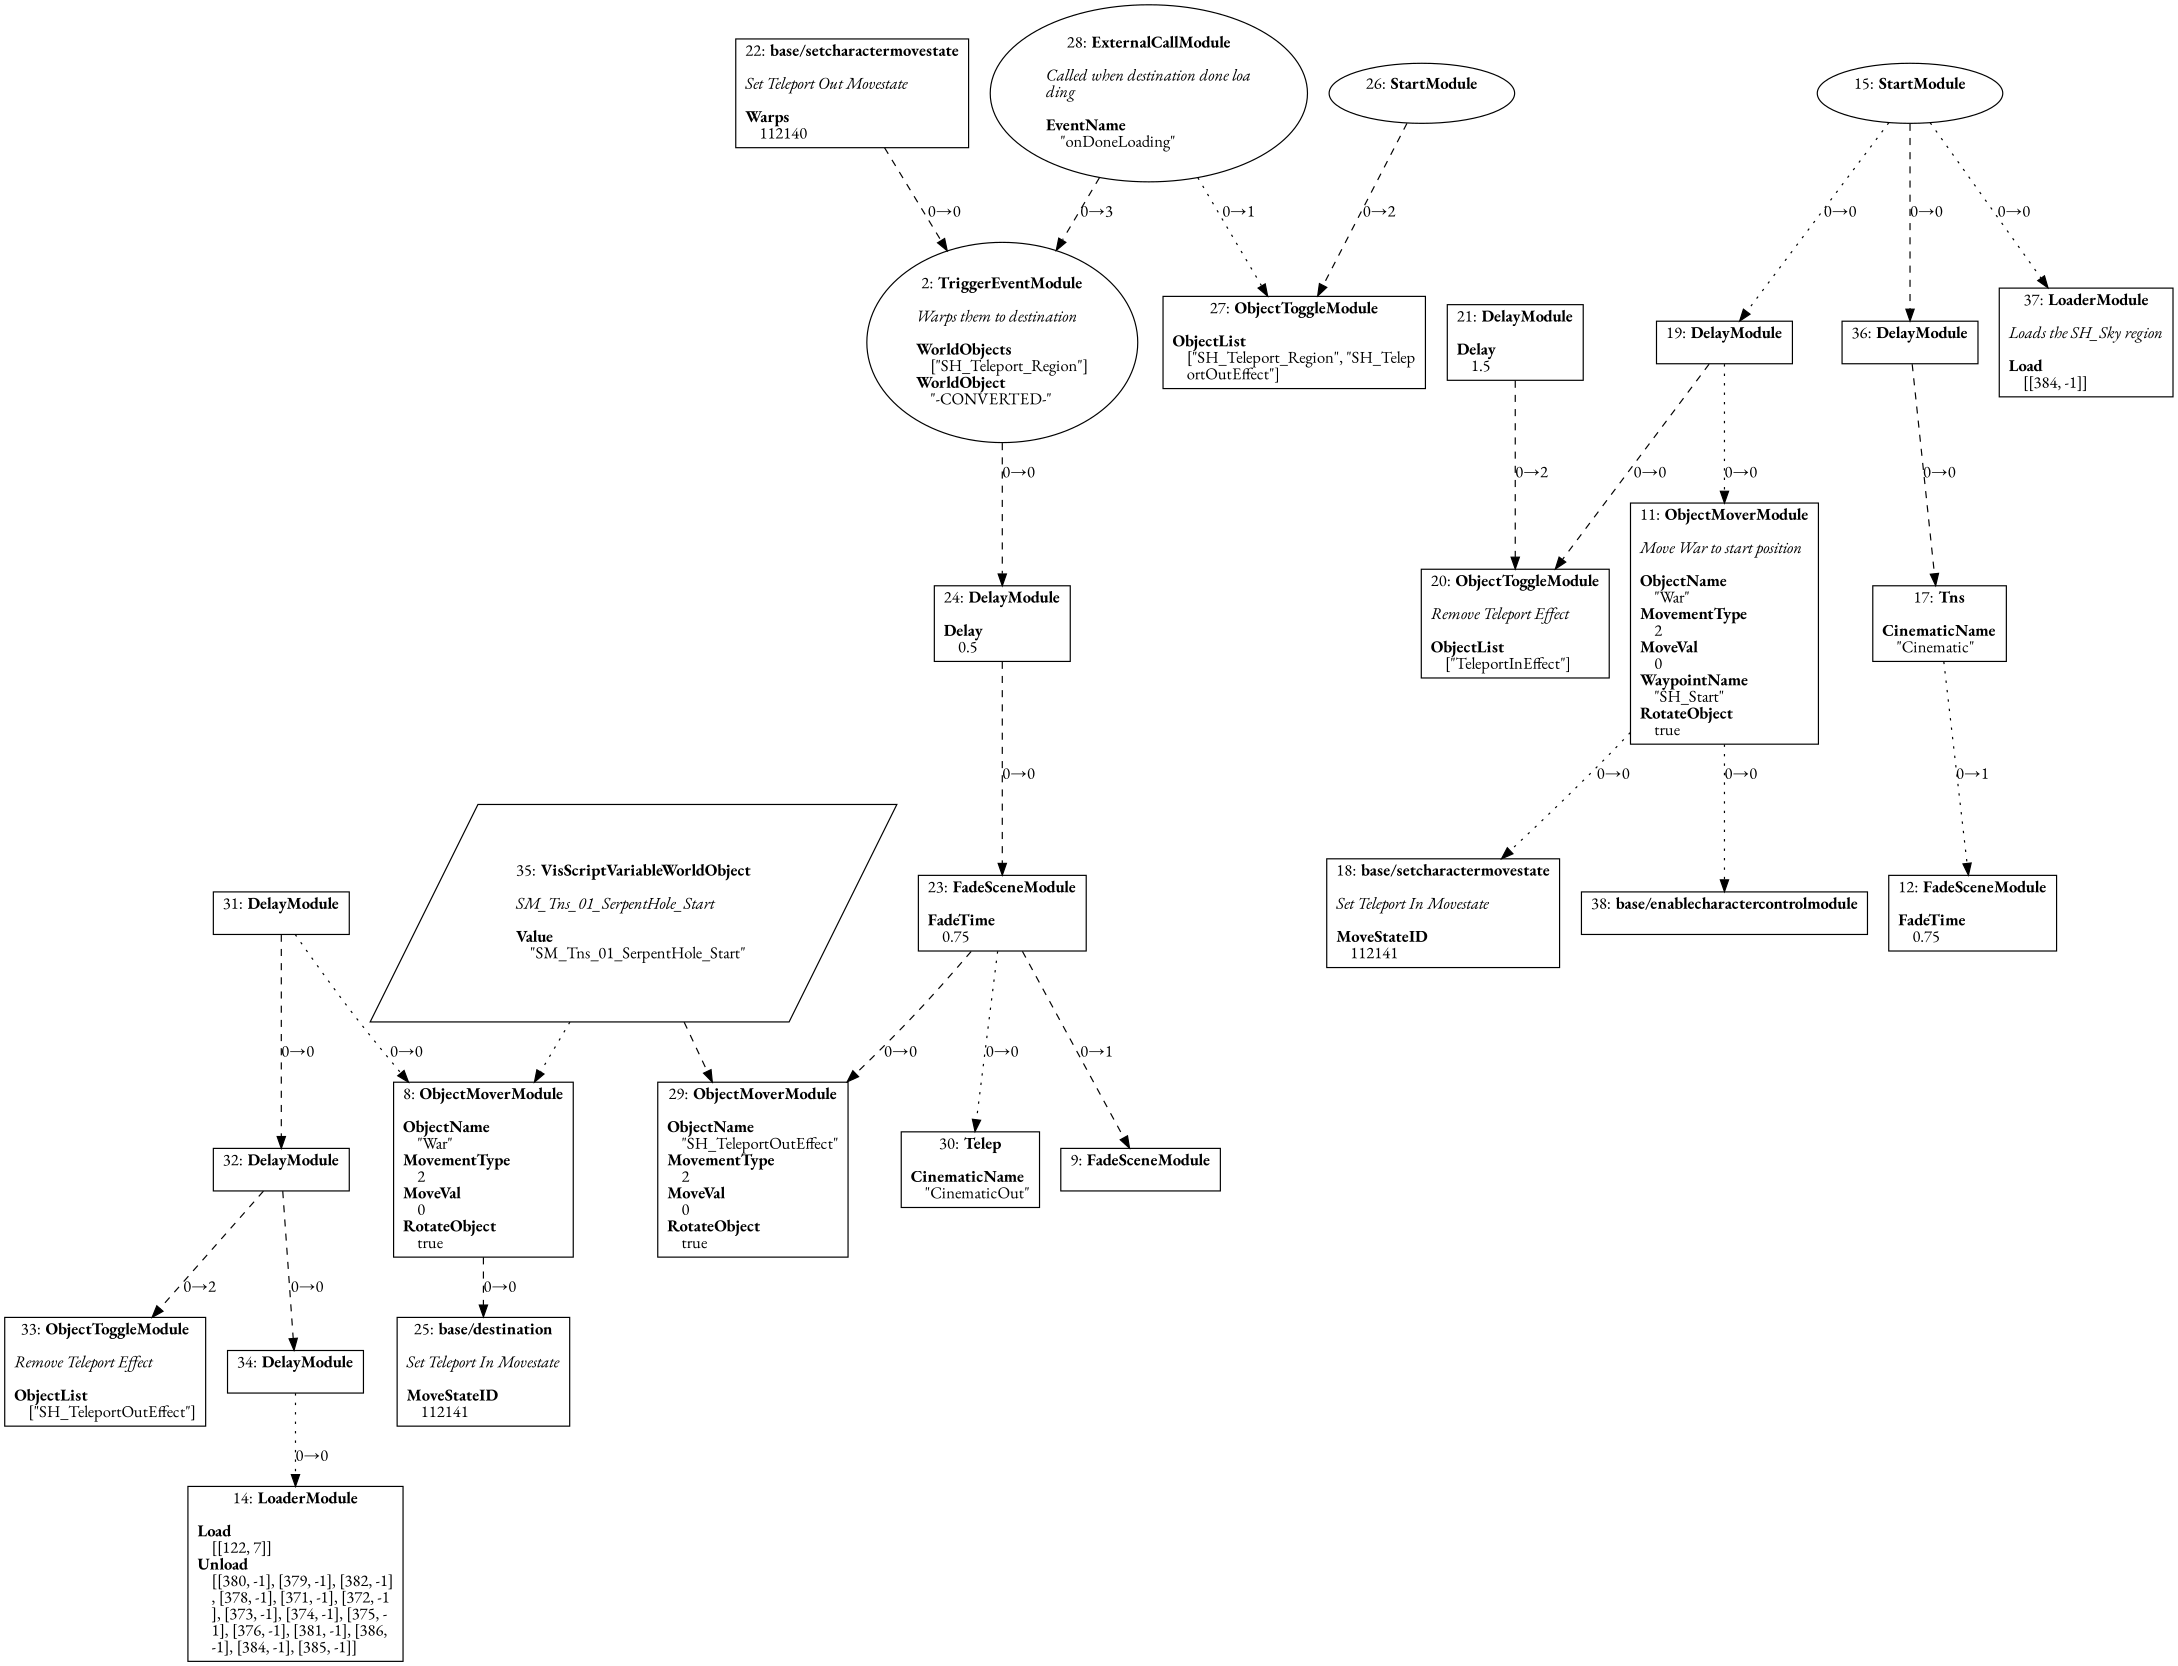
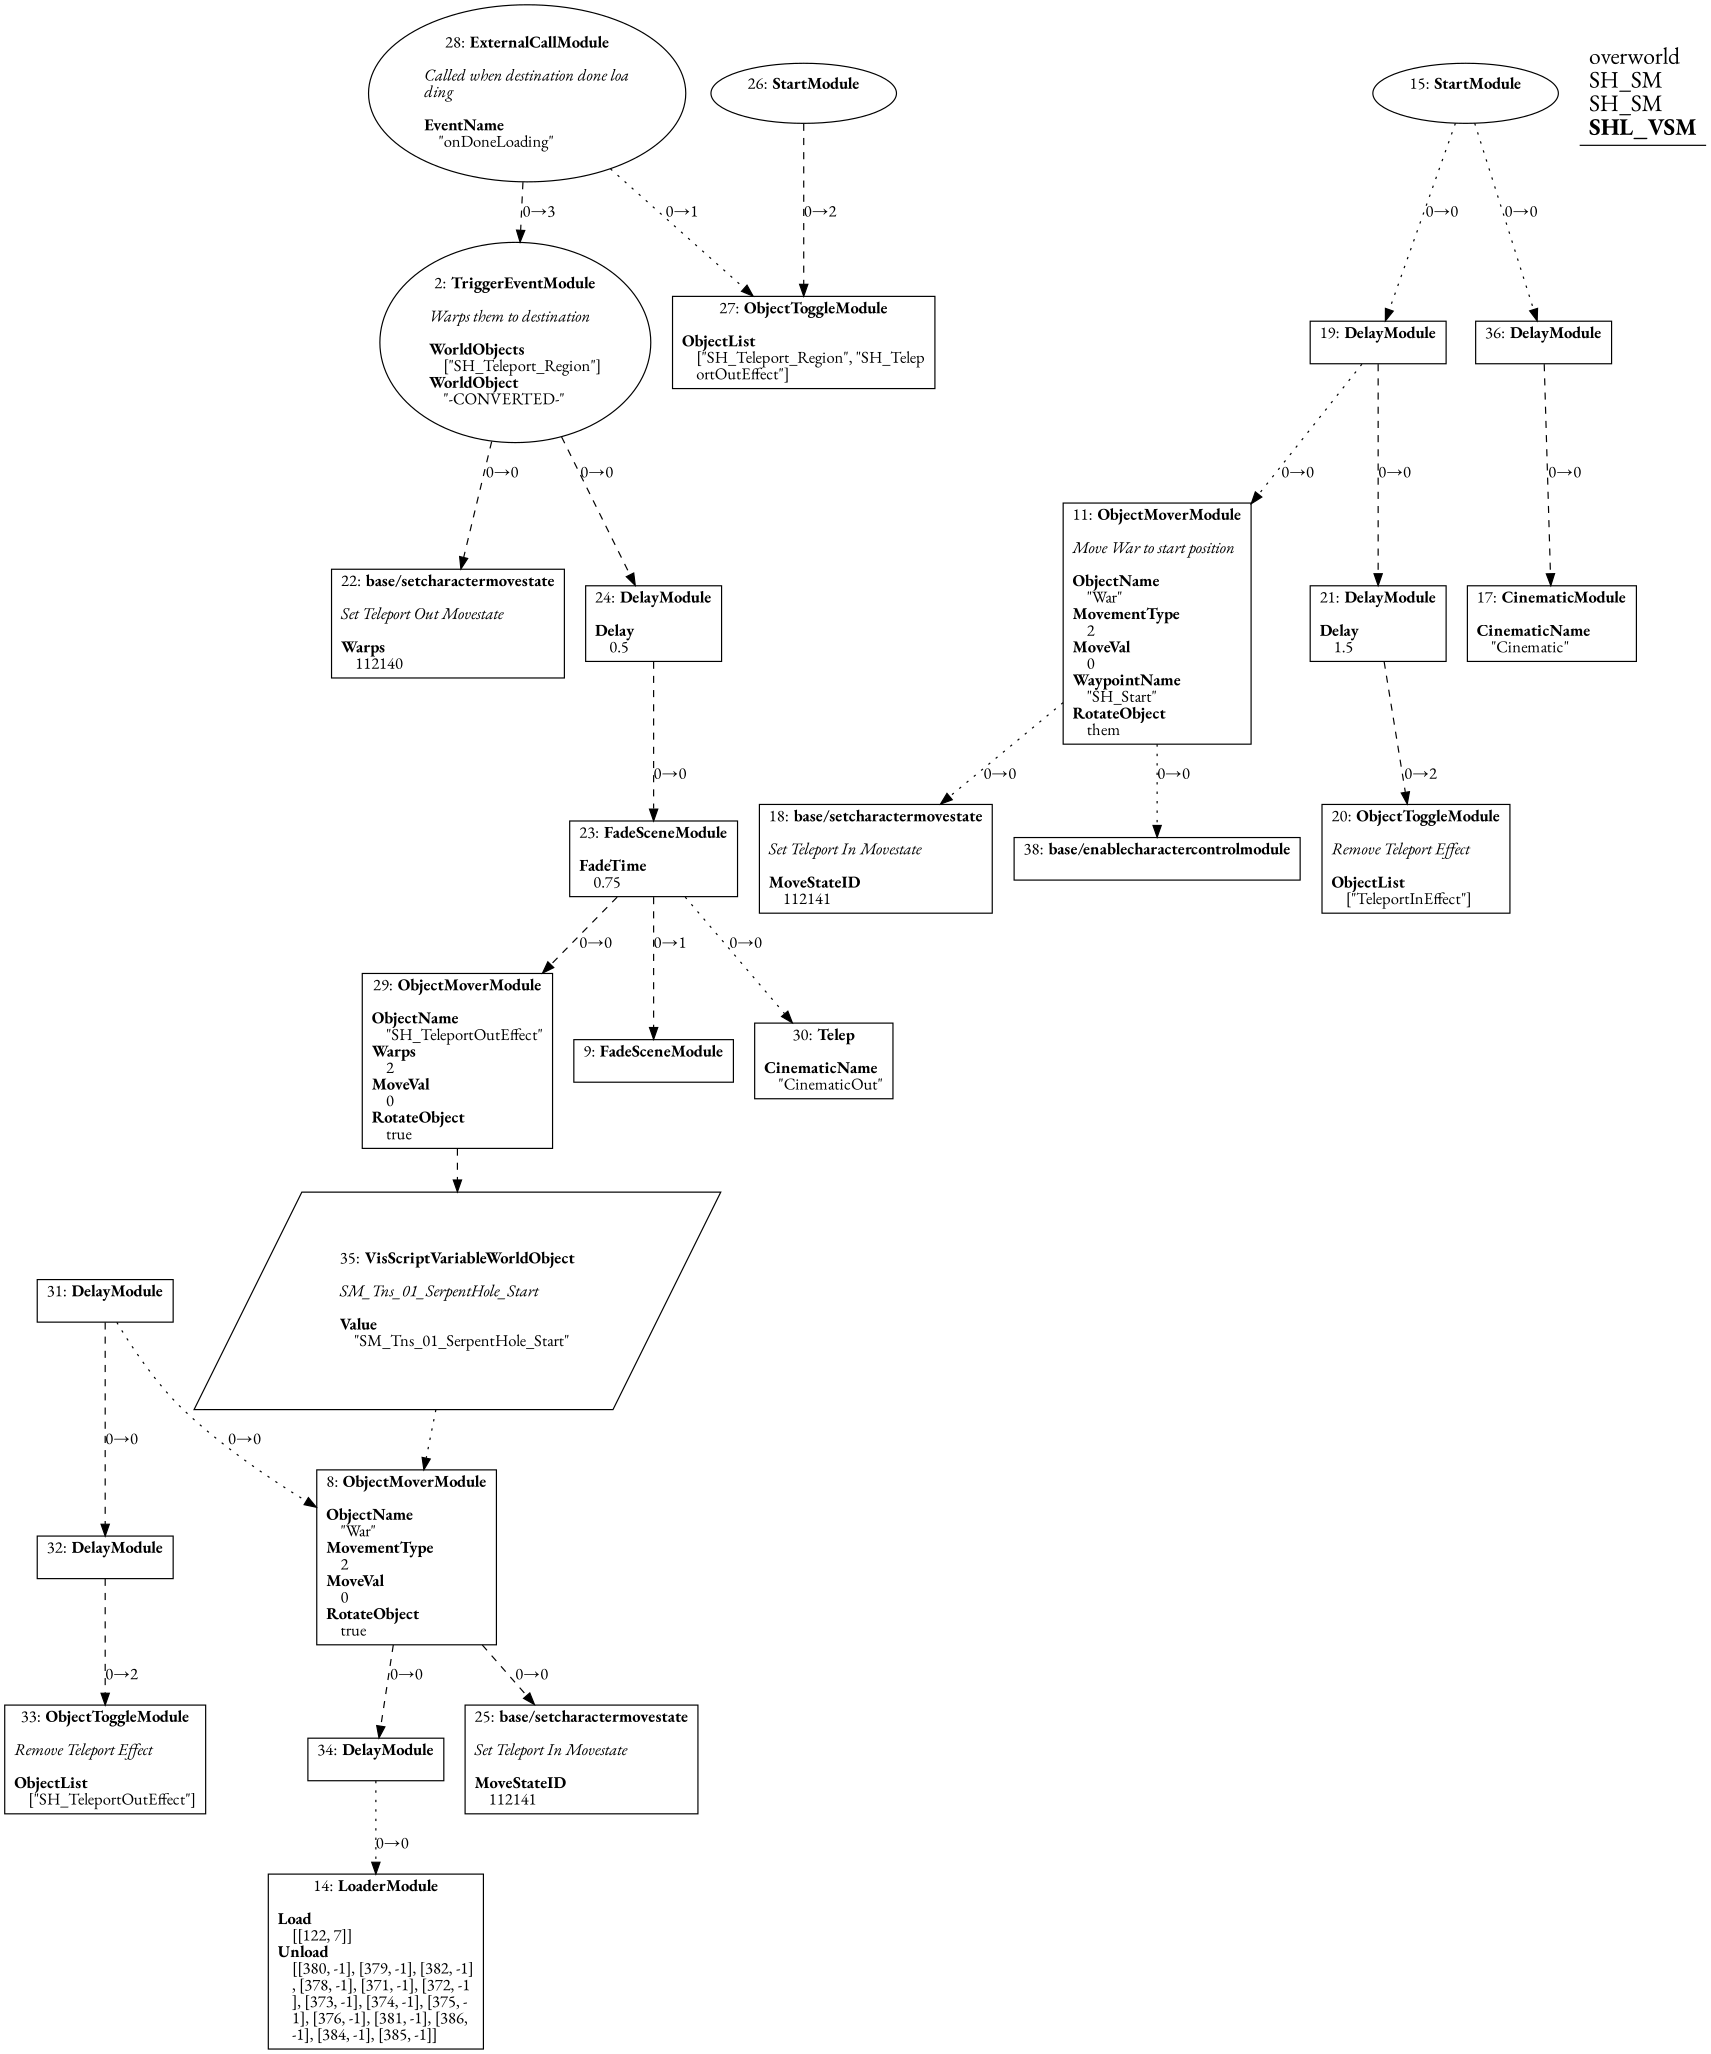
none -> (1643, 93)
(913, 194) -> (478, 499)
(1910, 216) -> (1504, 216)
(2086, 342) -> none
(1636, 462) -> (1378, 469)
(1952, 598) -> (1564, 598)
(1660, 730) -> (1097, 730)
(1973, 913) -> none
(696, 1047) -> (457, 1164)
(721, 1160) -> (394, 1051)
(288, 1265) -> (387, 1685)
(496, 1329) -> (594, 1717)
